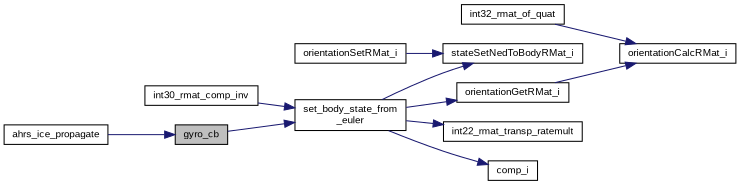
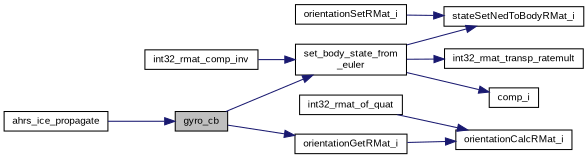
(201, 96) -> (201, 60)
(426, 105) -> (256, 129)
(513, 132) -> (514, 59)
